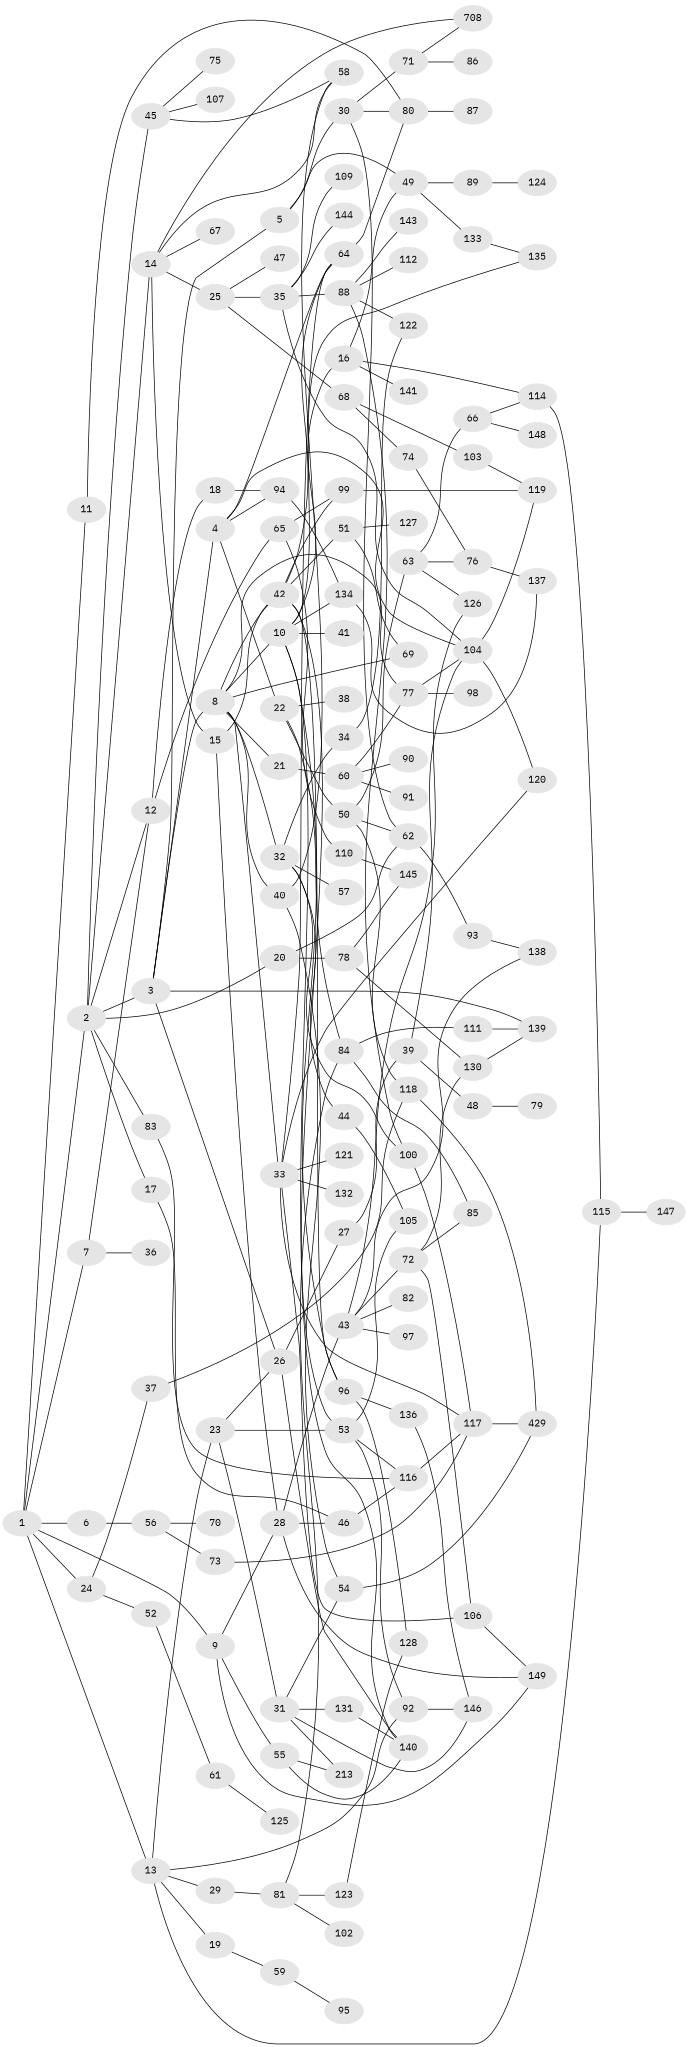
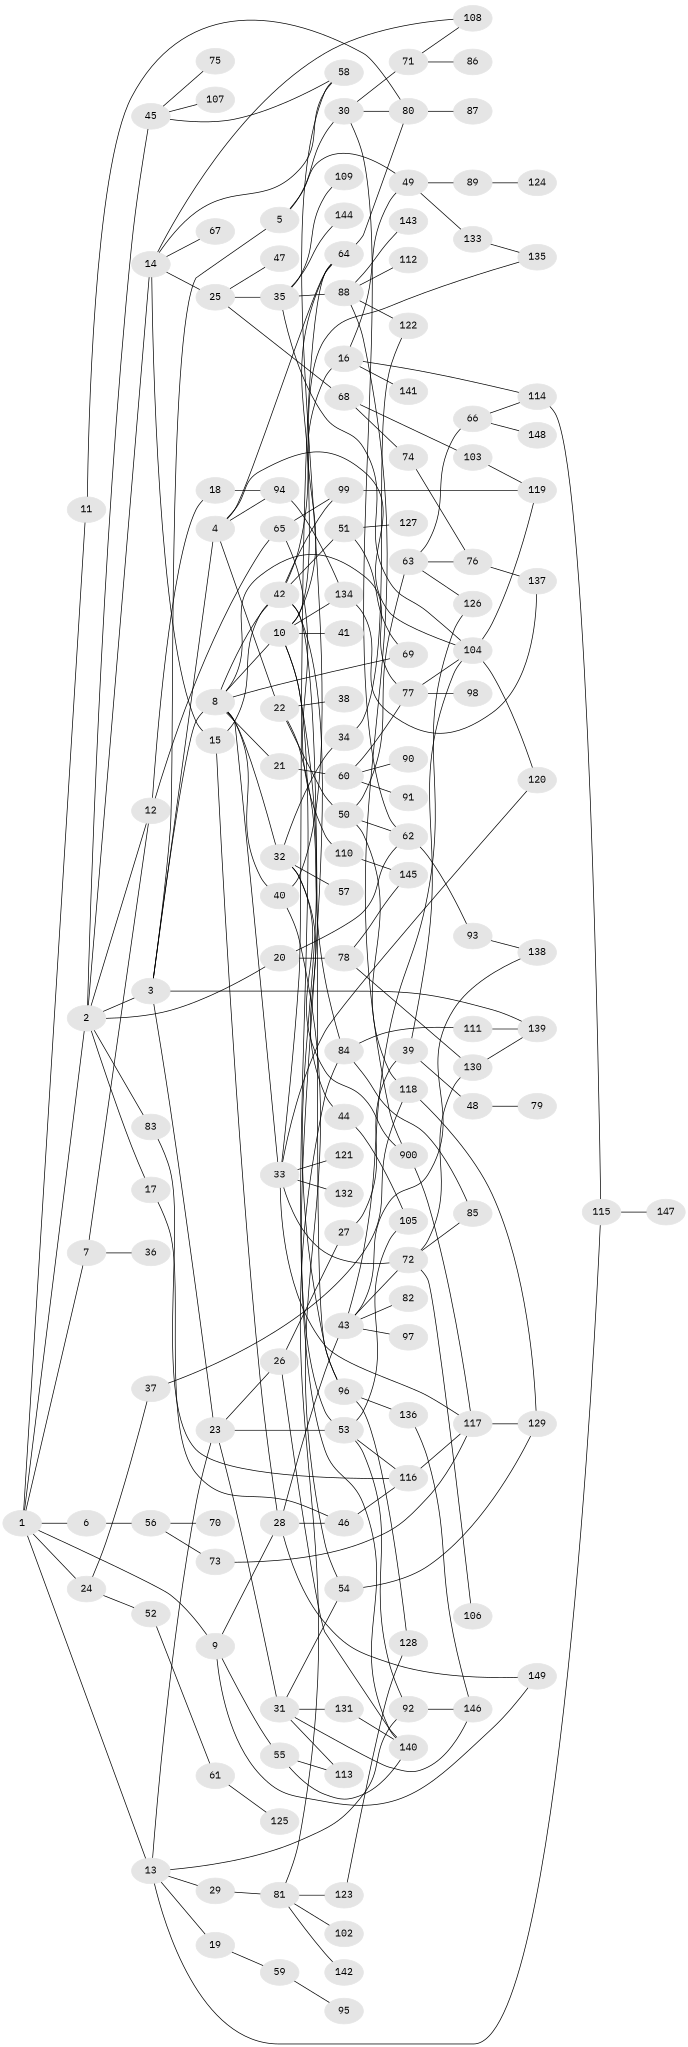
(473, 18) -> (473, 18)
(408, 1156) -> (408, 1156)
(215, 1176) -> (185, 1210)
(537, 1424) -> (537, 1424)
(306, 1492) -> (326, 1253)
(505, 1646) -> none
(344, 1775) -> (344, 1775)
none -> (344, 1972)
